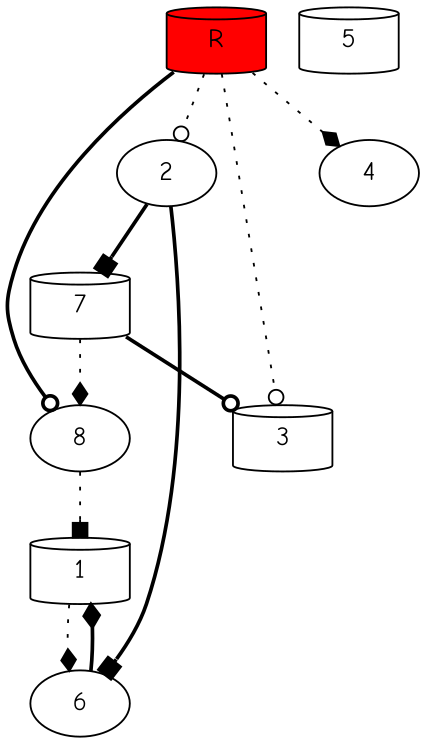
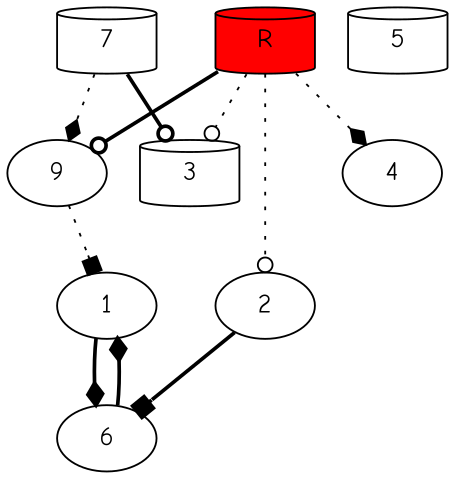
(129, 230) -> none
(80, 438) -> (57, 173)
(80, 571) -> (107, 306)
(68, 627) -> (95, 361)
